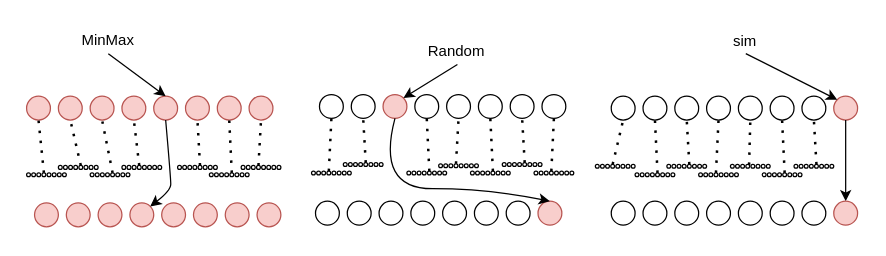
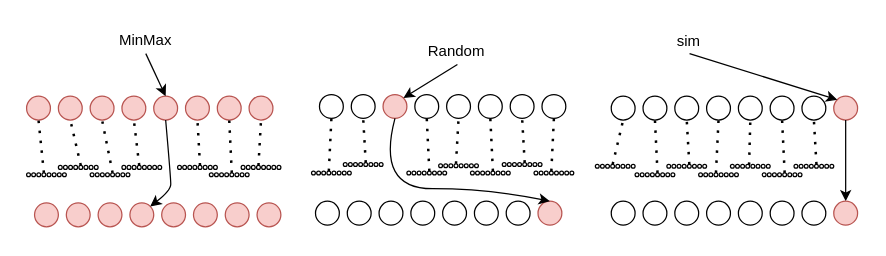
(108, 41) -> (146, 41)
(746, 41) -> (690, 41)
